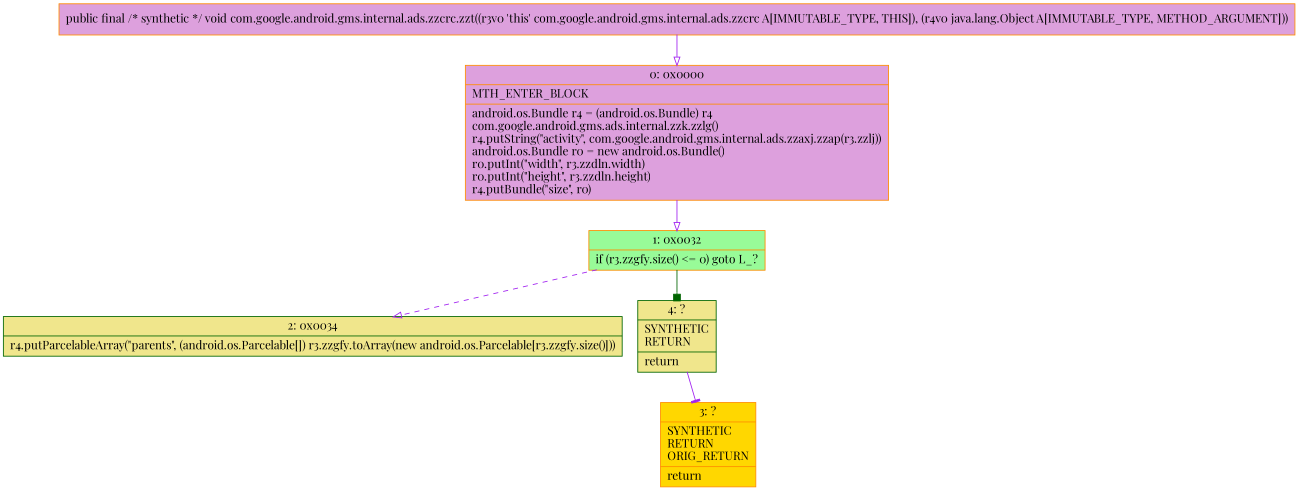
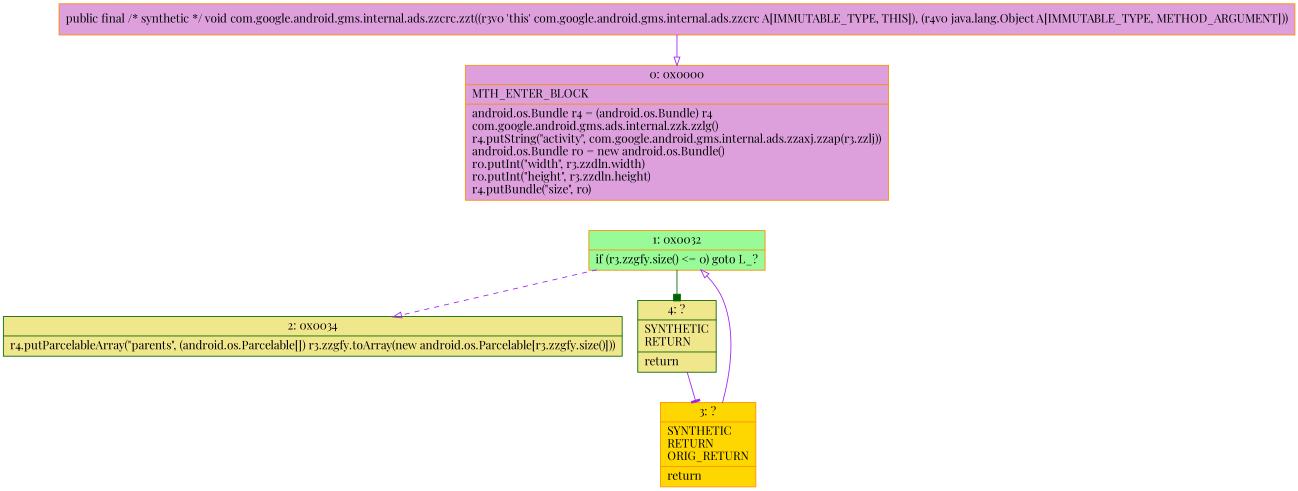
(677, 211) -> (731, 337)
